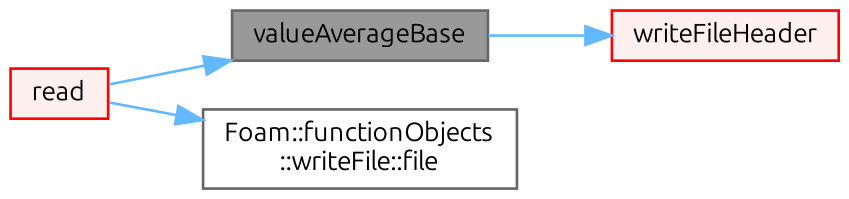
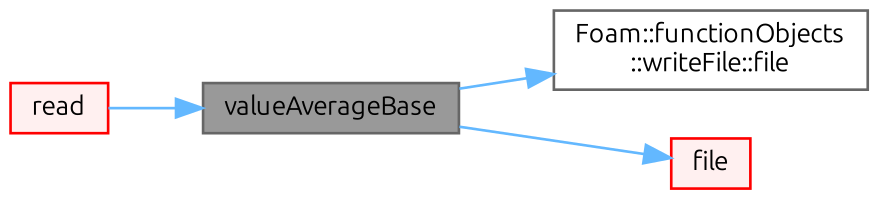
(725, 36) -> (711, 164)
(143, 109) -> (493, 83)
